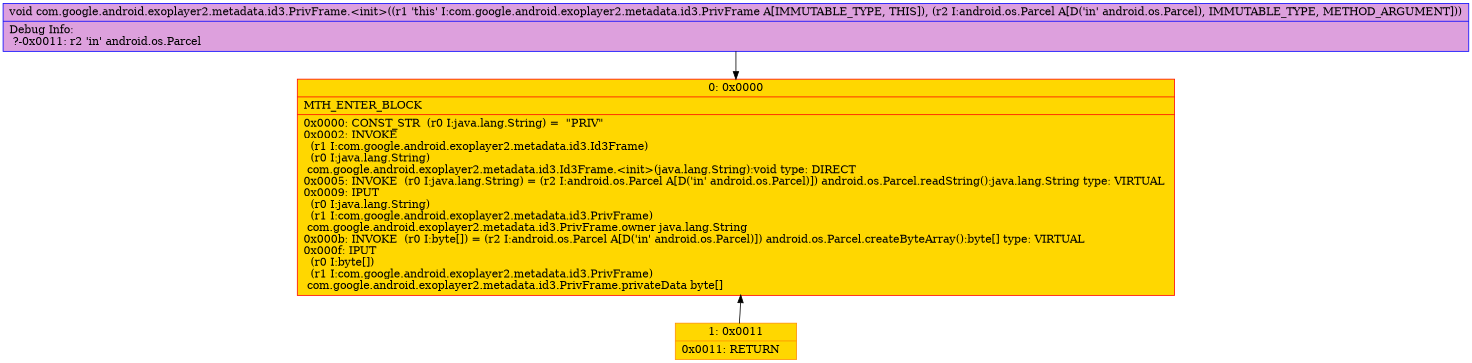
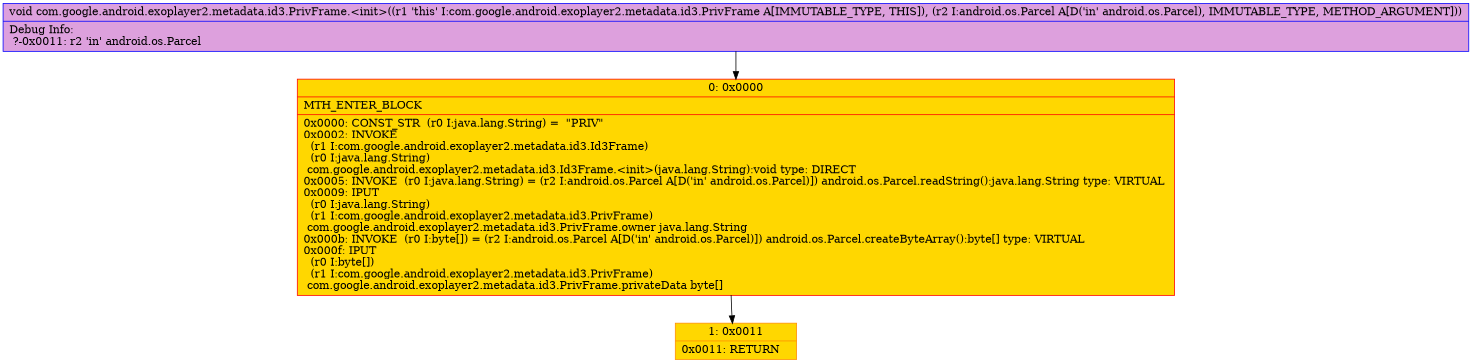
(740, 313) -> (731, 305)
